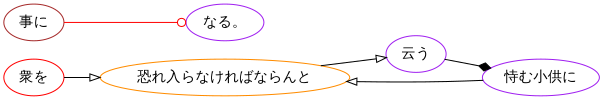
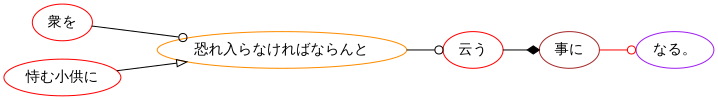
(416, 54) -> (473, 50)
(349, 62) -> (421, 50)
(462, 63) -> (515, 50)
(77, 77) -> (135, 32)
(541, 77) -> (62, 77)
